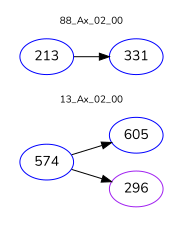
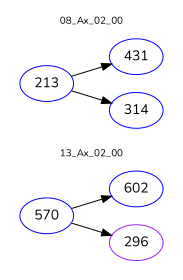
(91, 21) -> (91, 21)
(136, 57) -> (136, 57)
none -> (136, 110)
(136, 135) -> (136, 189)
(47, 162) -> (47, 216)
